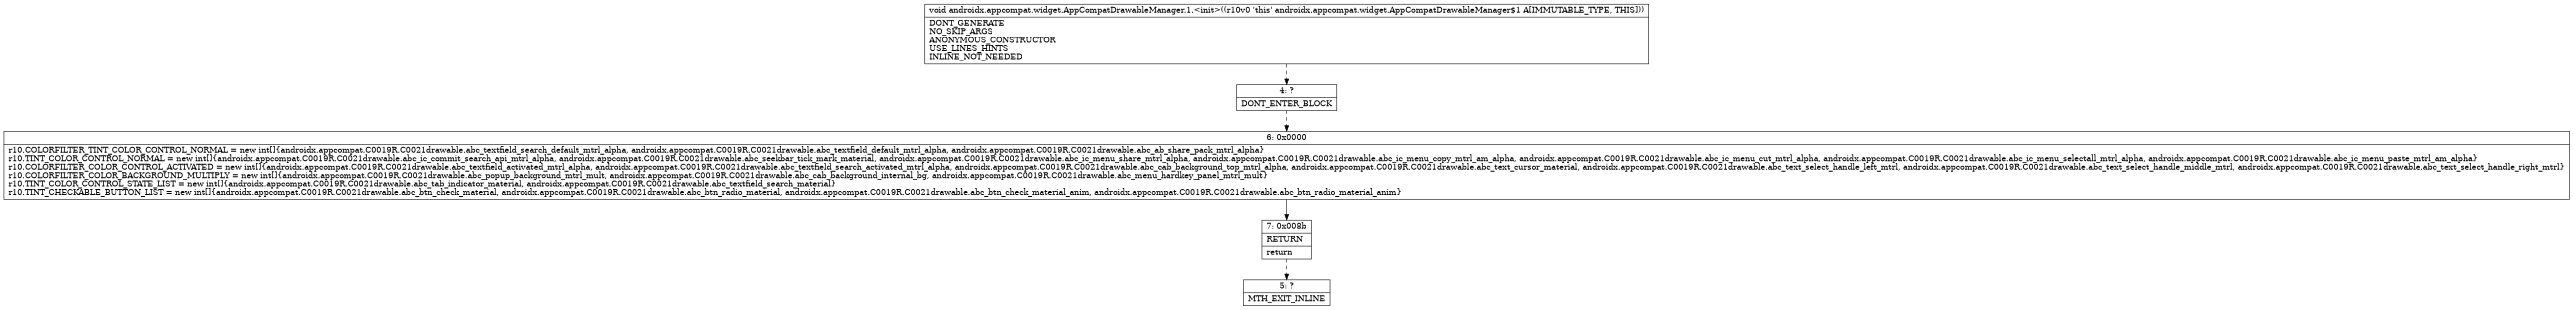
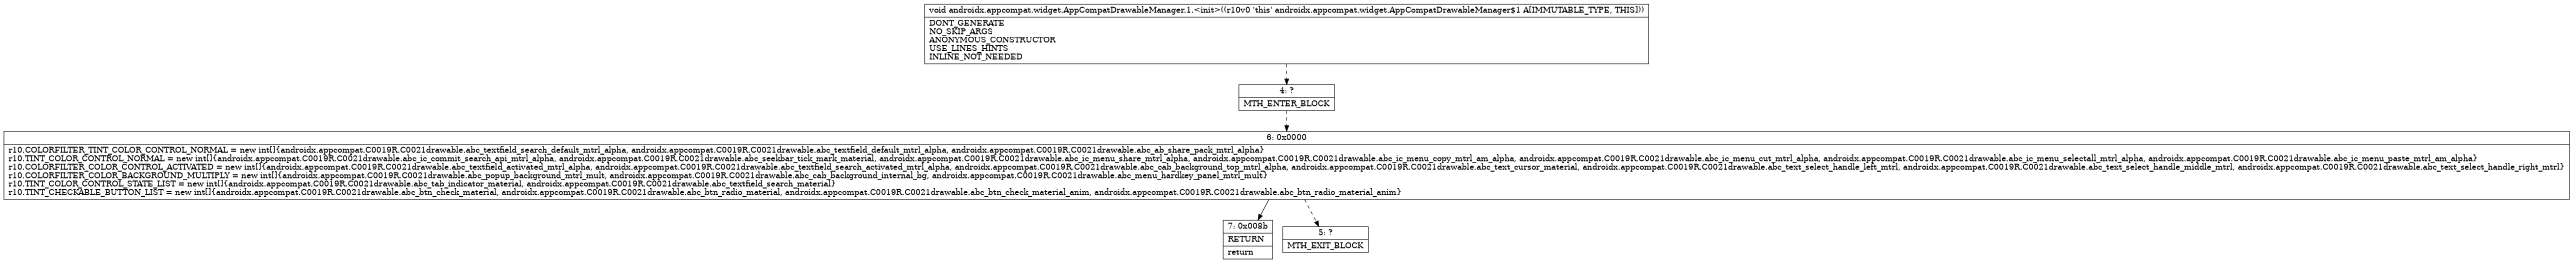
(1287, 104) -> (1287, 104)
(1287, 267) -> (1310, 211)
(1287, 299) -> (1326, 246)
